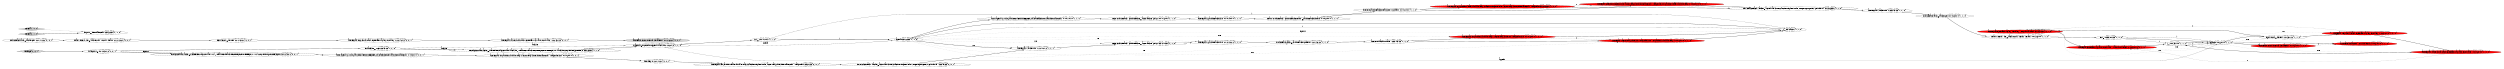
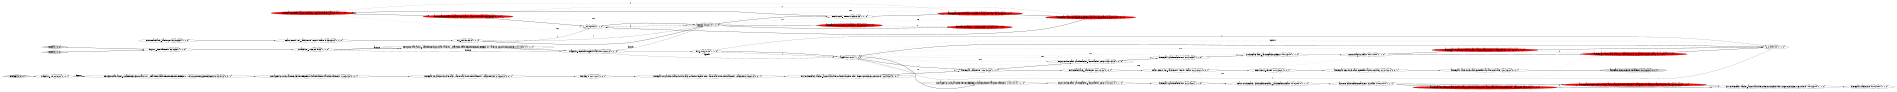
(1915, 13) -> none
(61, 31) -> (104, 48)
(240, 49) -> (242, 50)
none -> (1111, 66)
none -> (1033, 70)
